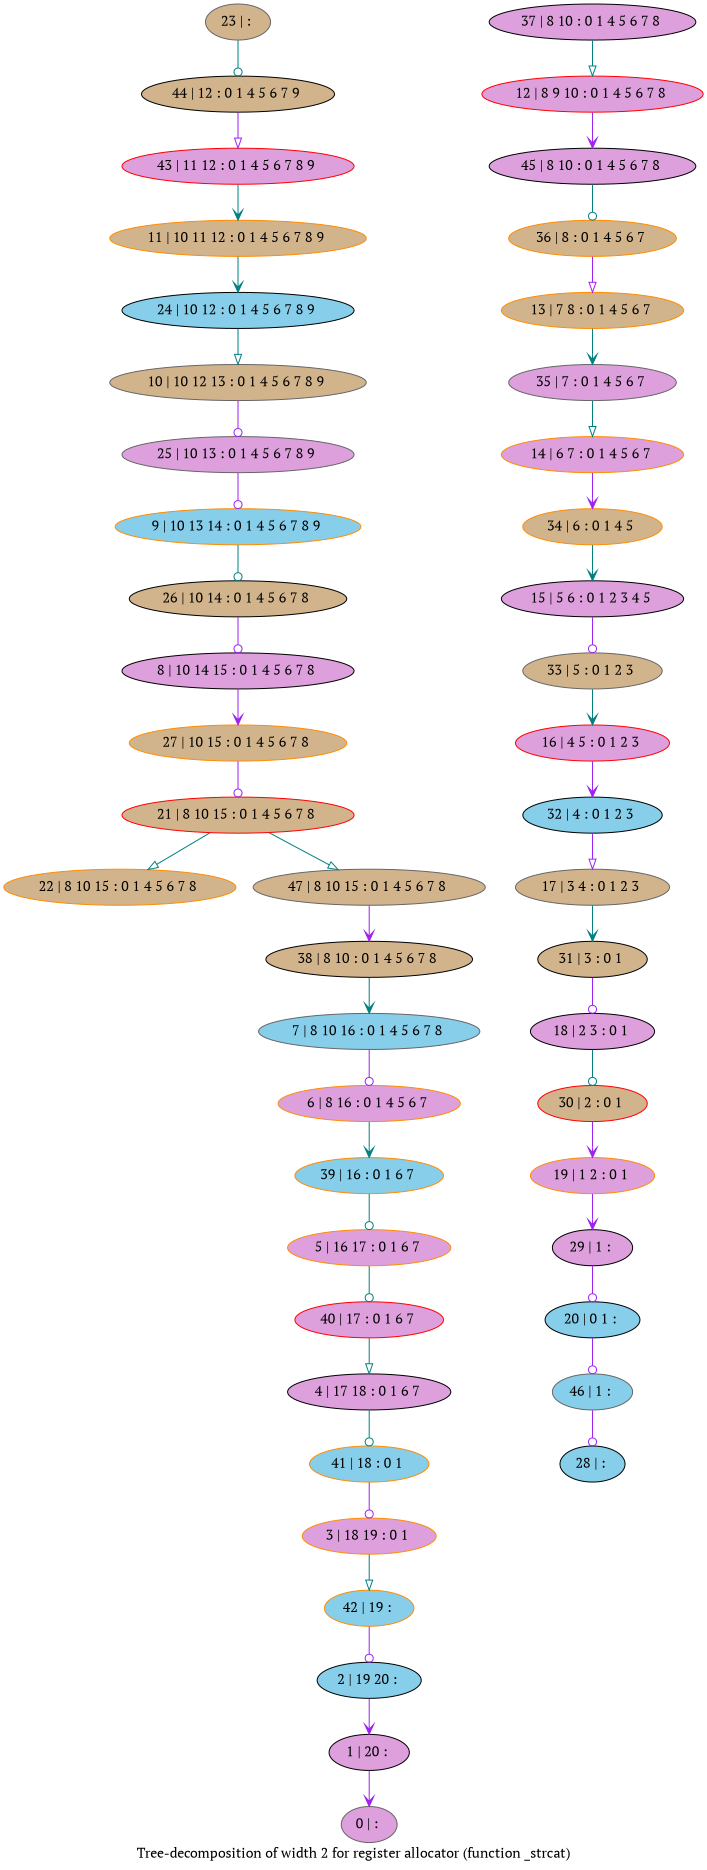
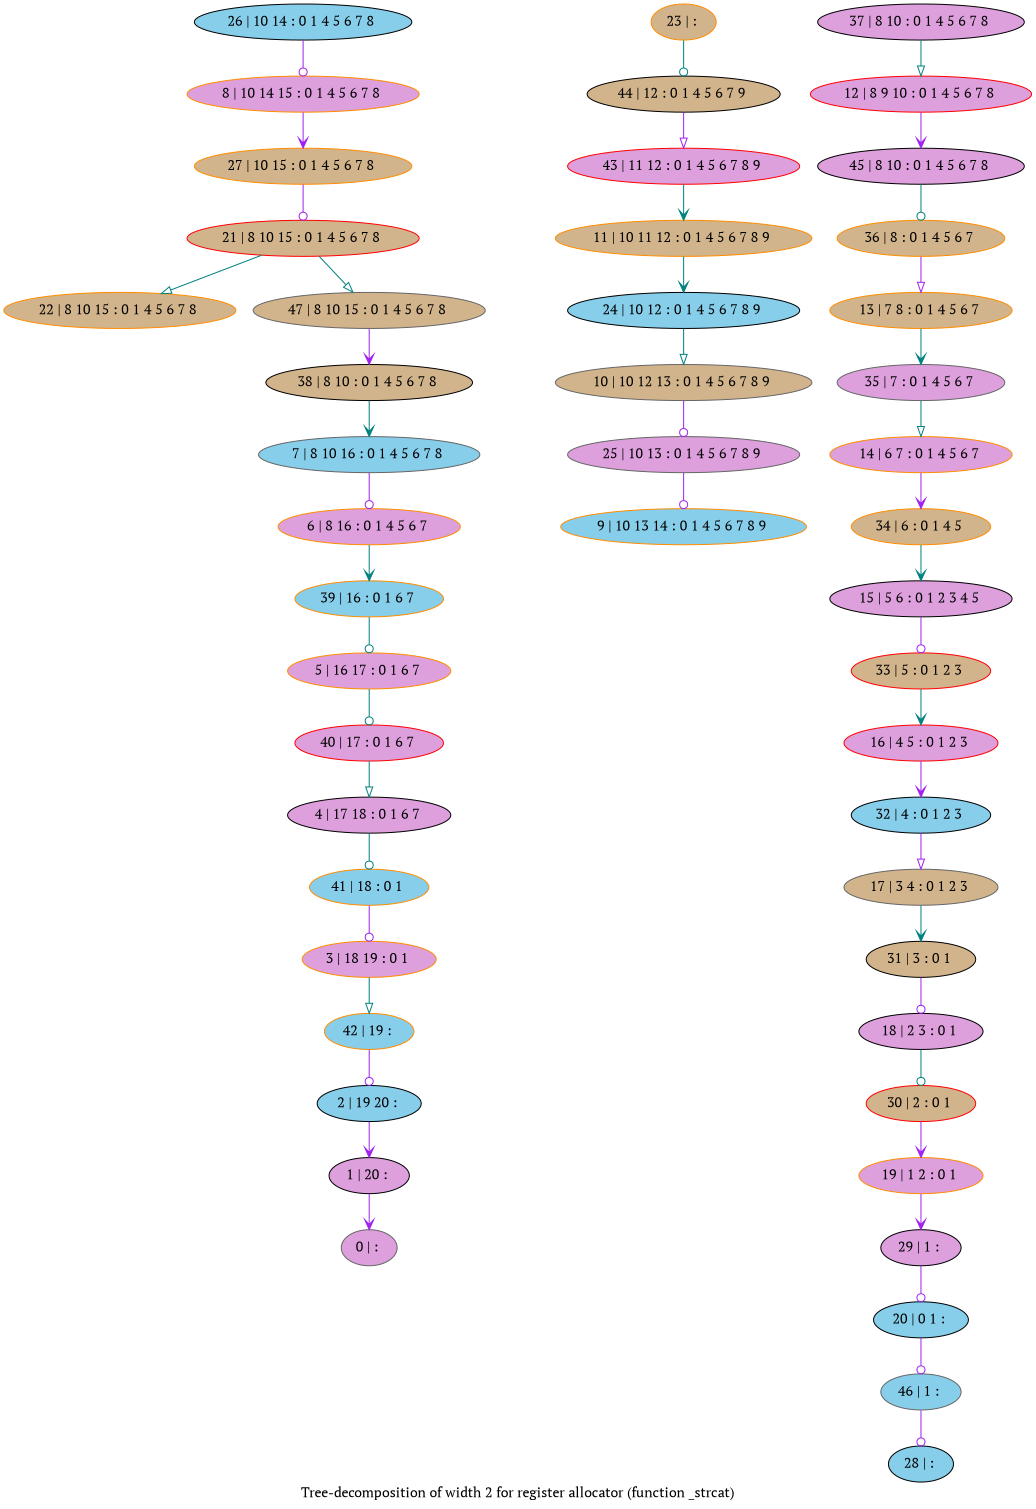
(238, 22) -> (684, 22)
(238, 559) -> none
(238, 599) -> (303, 22)
(238, 671) -> (303, 94)
(593, 671) -> (921, 671)
